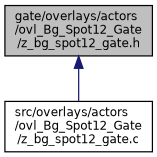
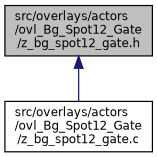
(79, 31) -> (79, 31)
